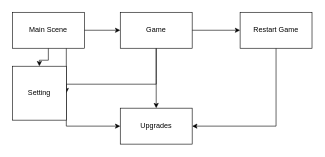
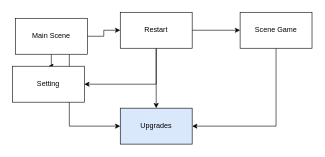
(48, 30) -> (51, 36)
(156, 30) -> (156, 30)
(276, 30) -> (276, 30)
(39, 93) -> (48, 84)
(156, 126) -> (156, 126)
